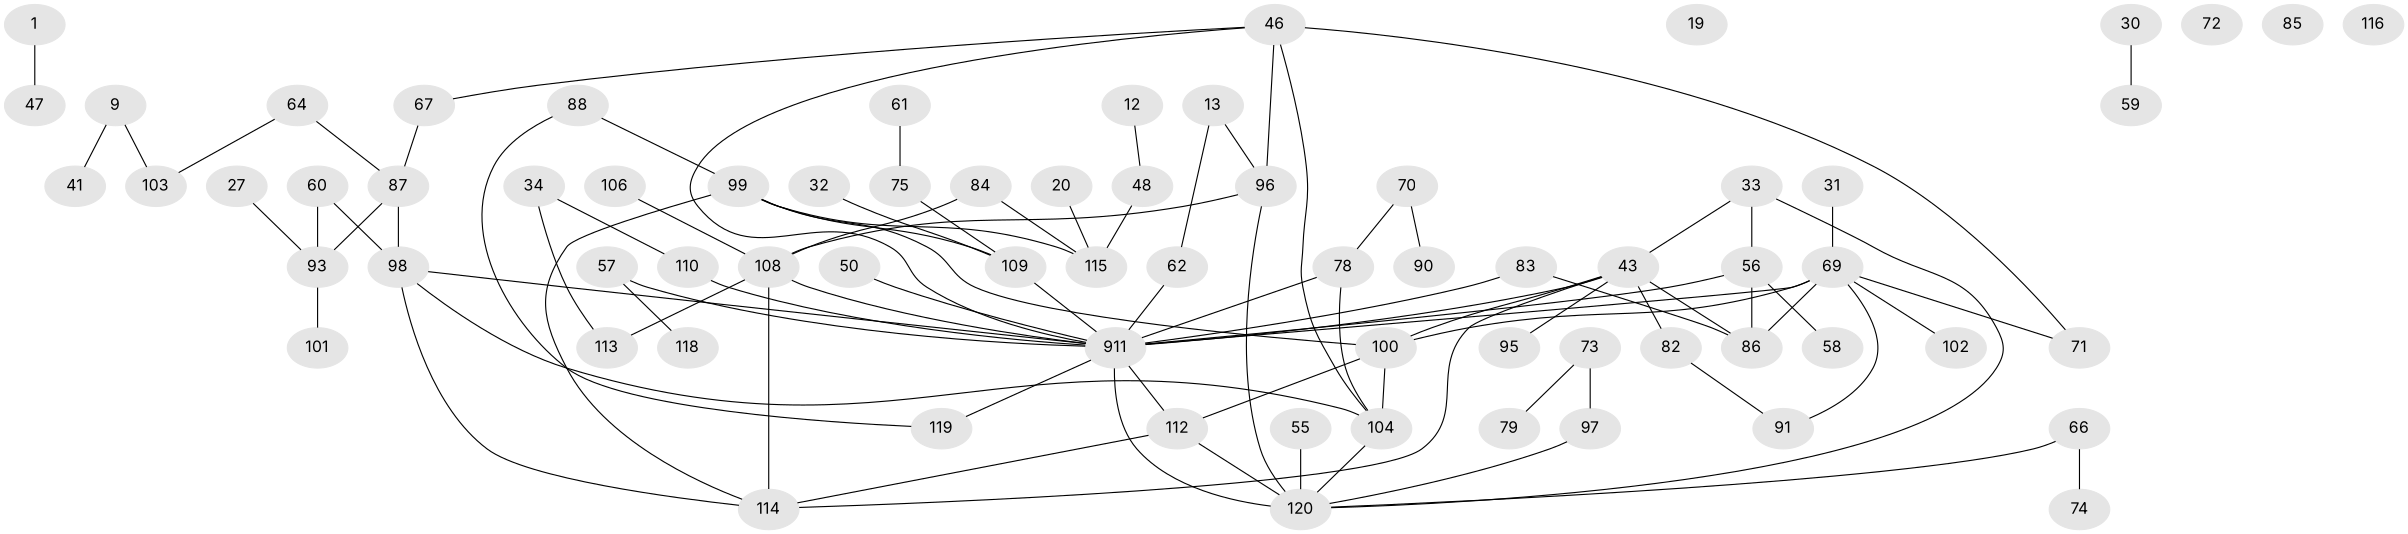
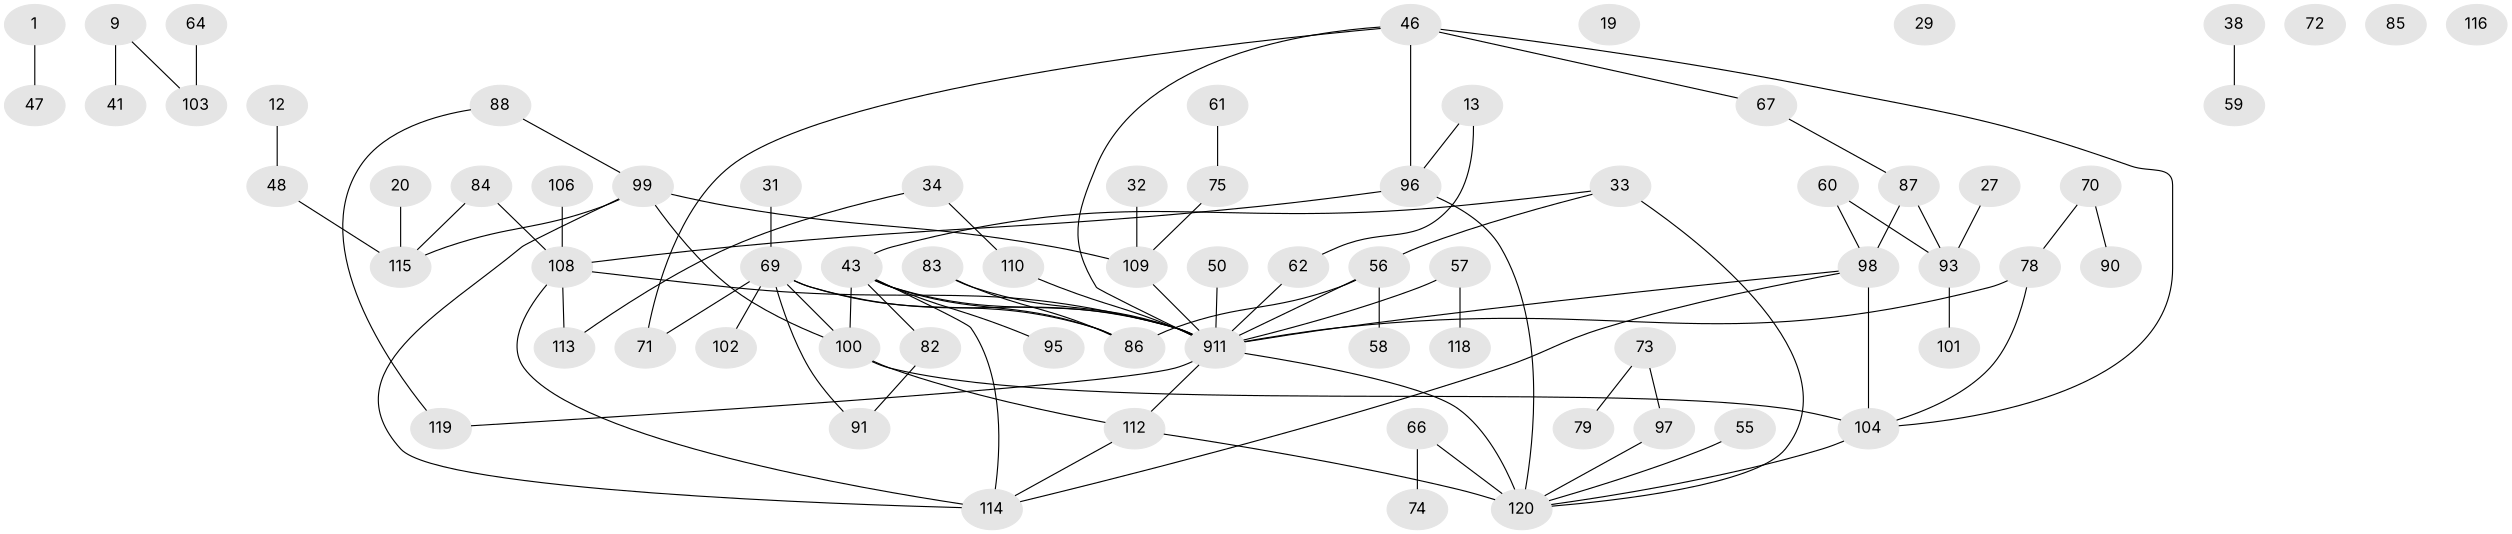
none -> (1925, 25)
(2131, 25) -> (2234, 25)
(348, 146) -> none
